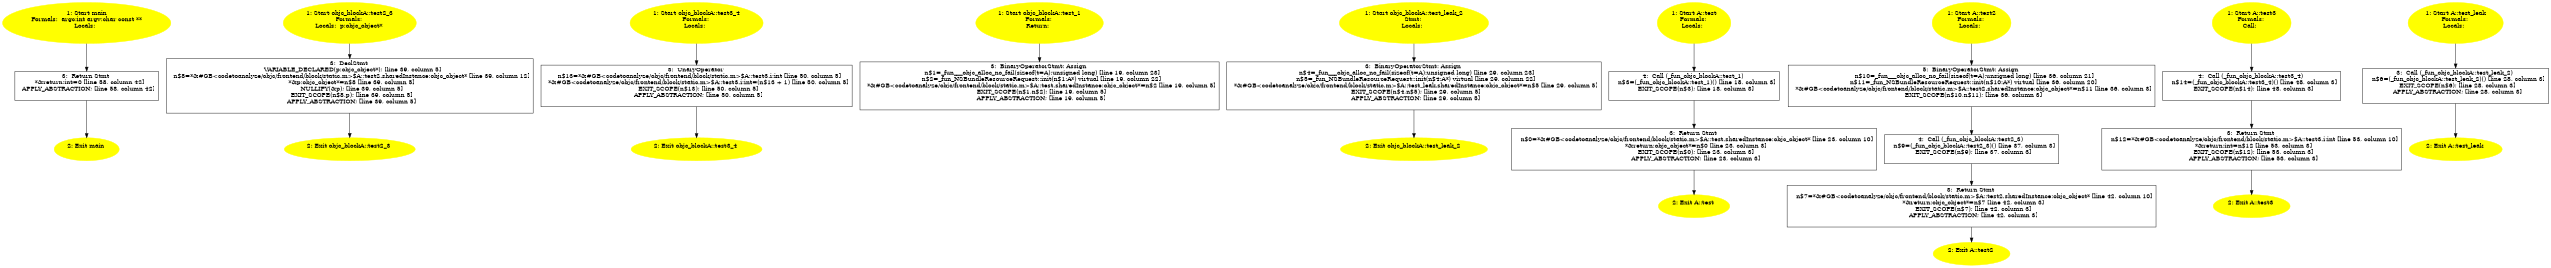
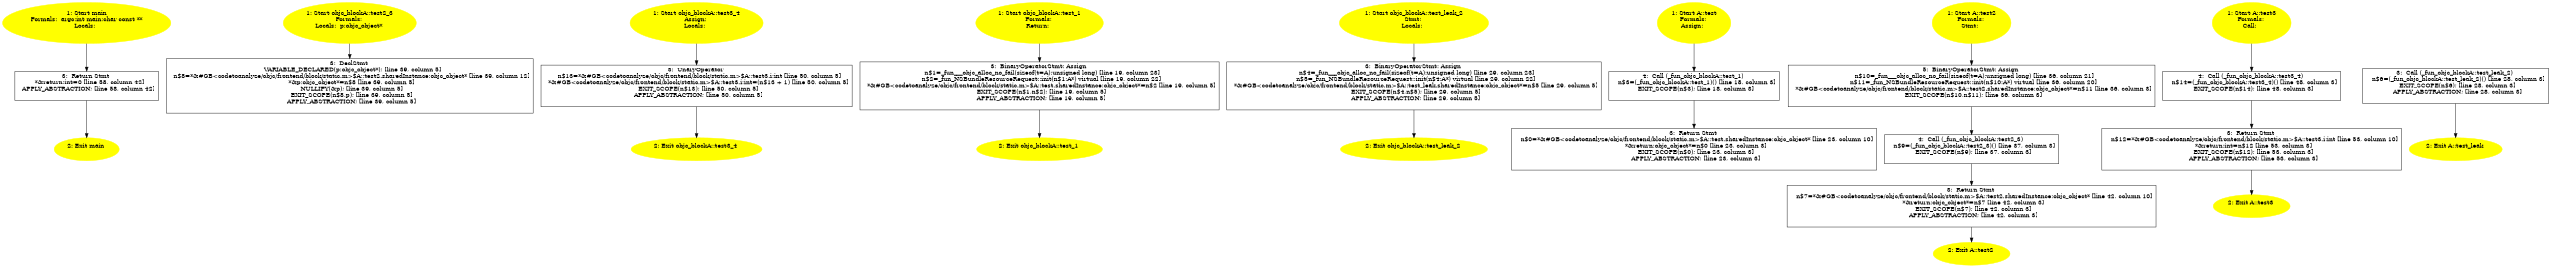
(87, 23) -> (87, 23)
(697, 23) -> (697, 23)
(1694, 23) -> (1694, 23)
(1972, 23) -> (1972, 23)
(2456, 23) -> none
(350, 149) -> none
none -> (1040, 149)
(1694, 206) -> none
